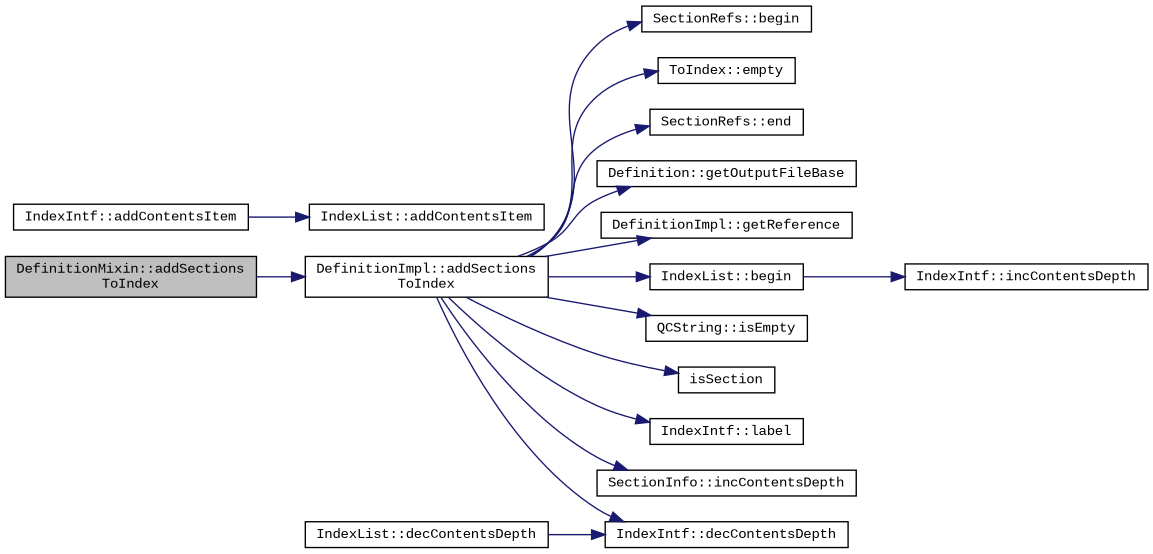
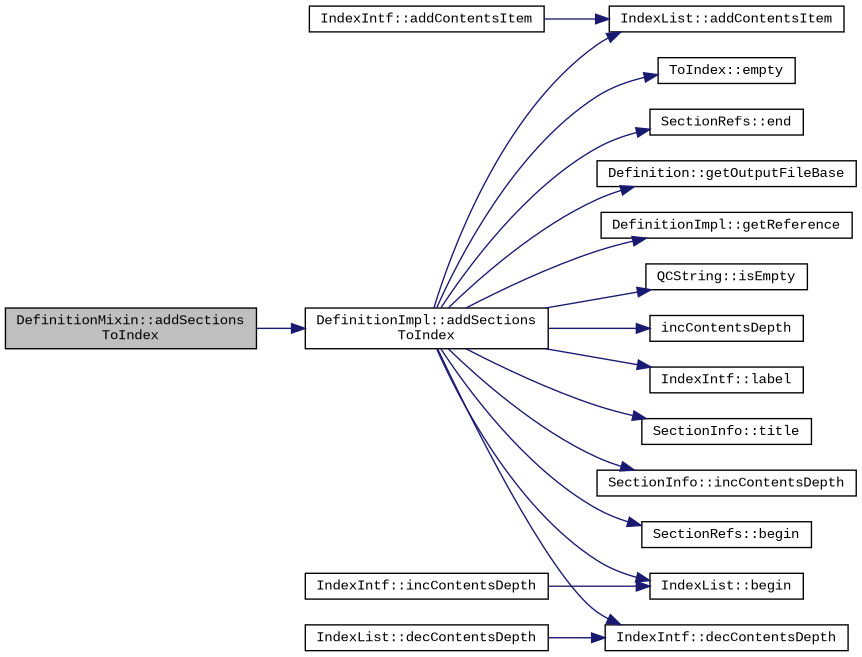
none -> (499, 158)
(847, 277) -> (592, 586)
(727, 380) -> (727, 328)
none -> (727, 432)
